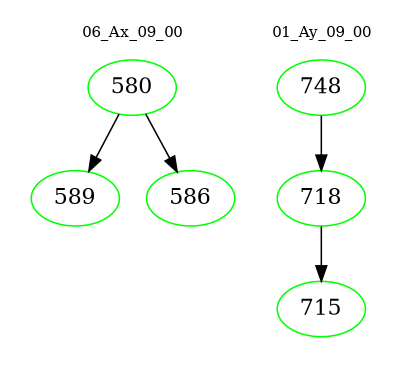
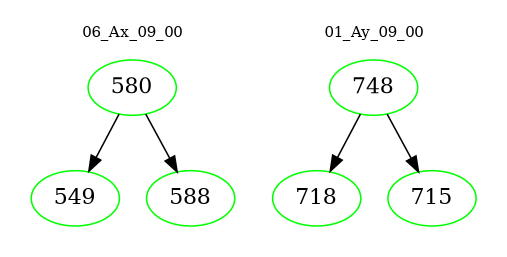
(75, 198) -> (75, 198)
(191, 198) -> (191, 198)
(321, 246) -> (399, 136)
